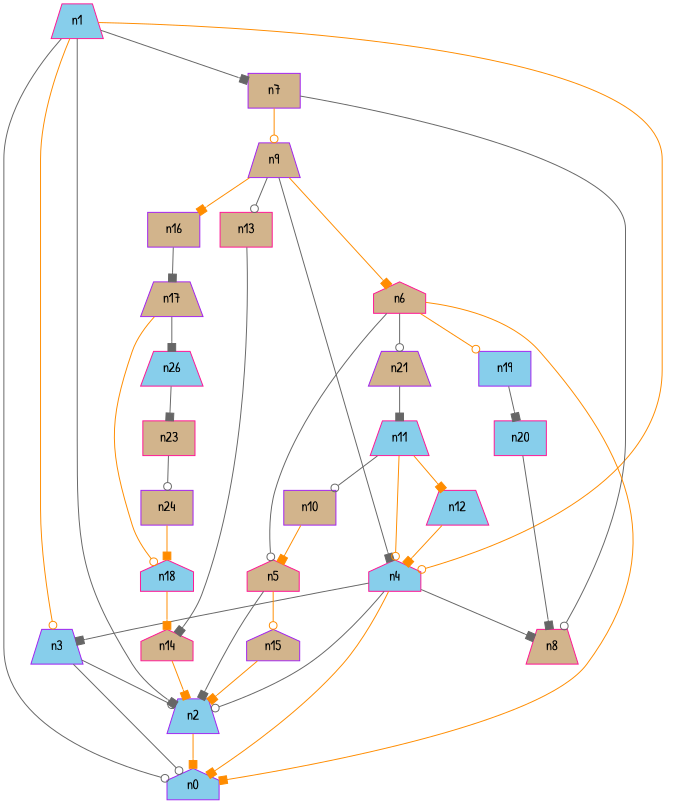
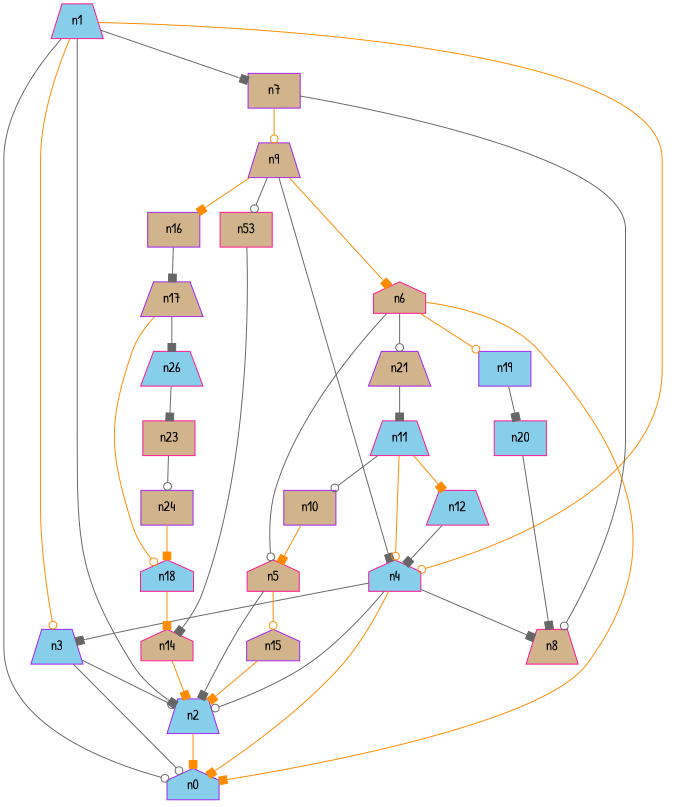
(246, 230) -> (246, 230)
(427, 541) -> (427, 541)
